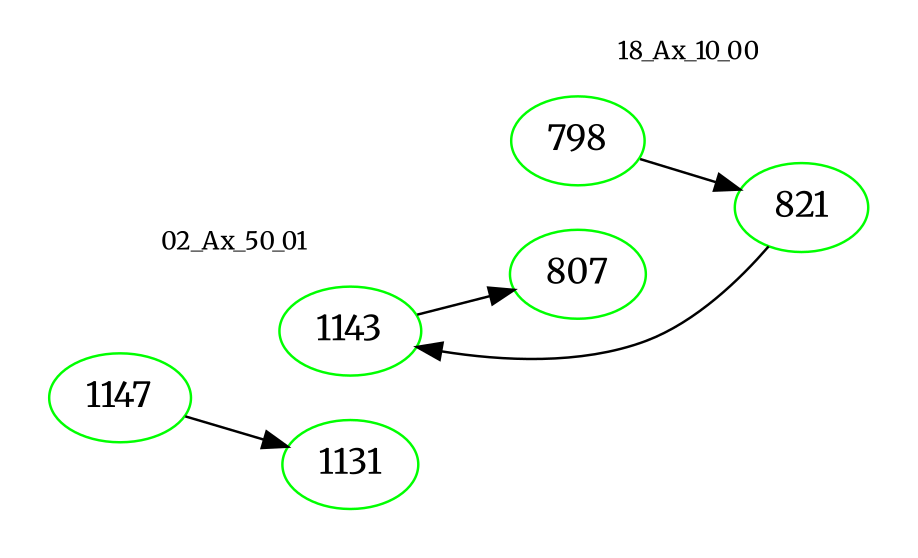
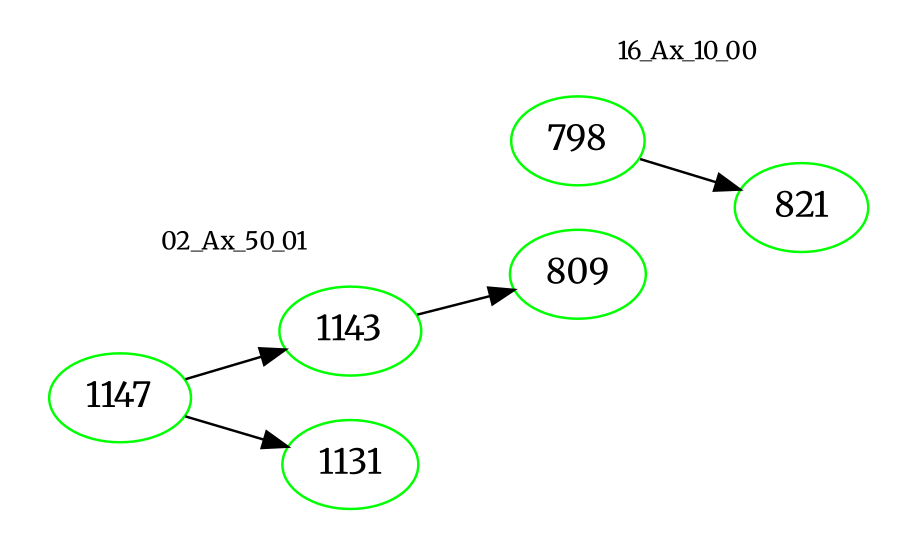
(689, 53) -> (689, 53)
(578, 274) -> (578, 274)
(595, 354) -> (223, 368)
